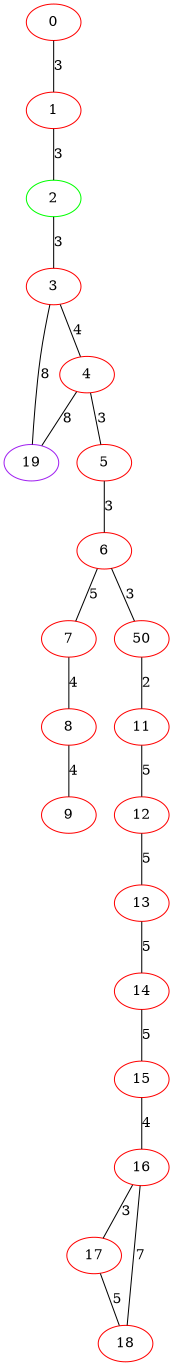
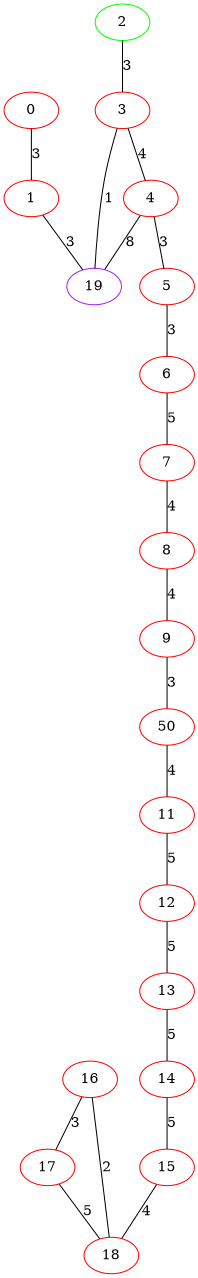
(54, 154) -> (63, 243)
(46, 375) -> (109, 198)
(123, 595) -> (167, 683)
(147, 683) -> (172, 771)
(142, 1123) -> (139, 1211)
(141, 1256) -> (107, 1167)
